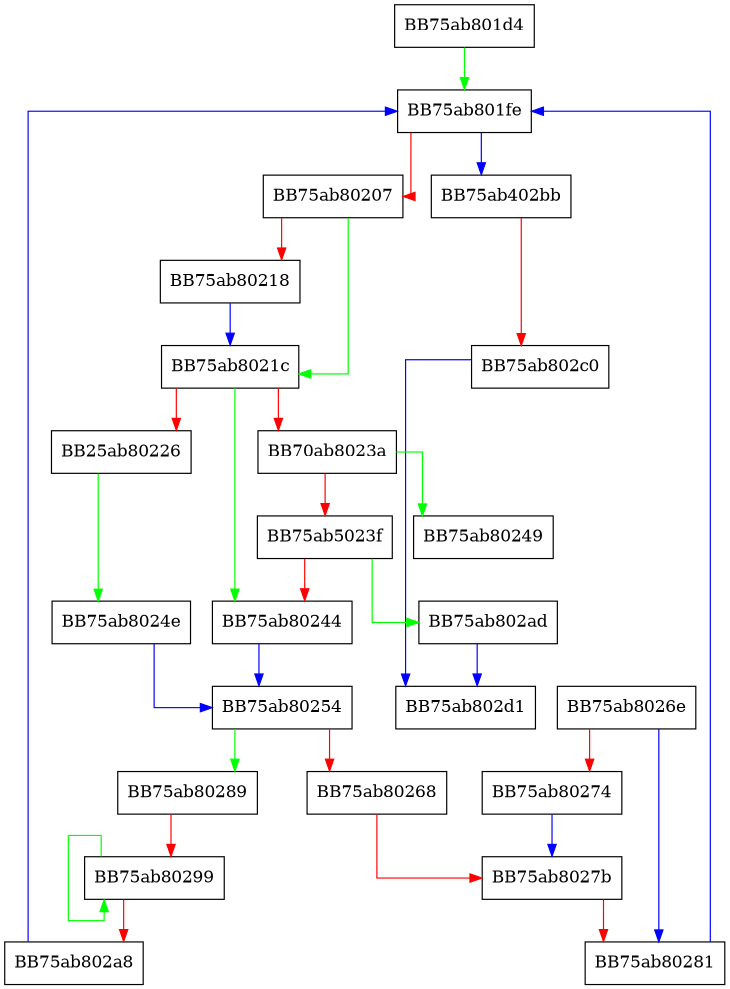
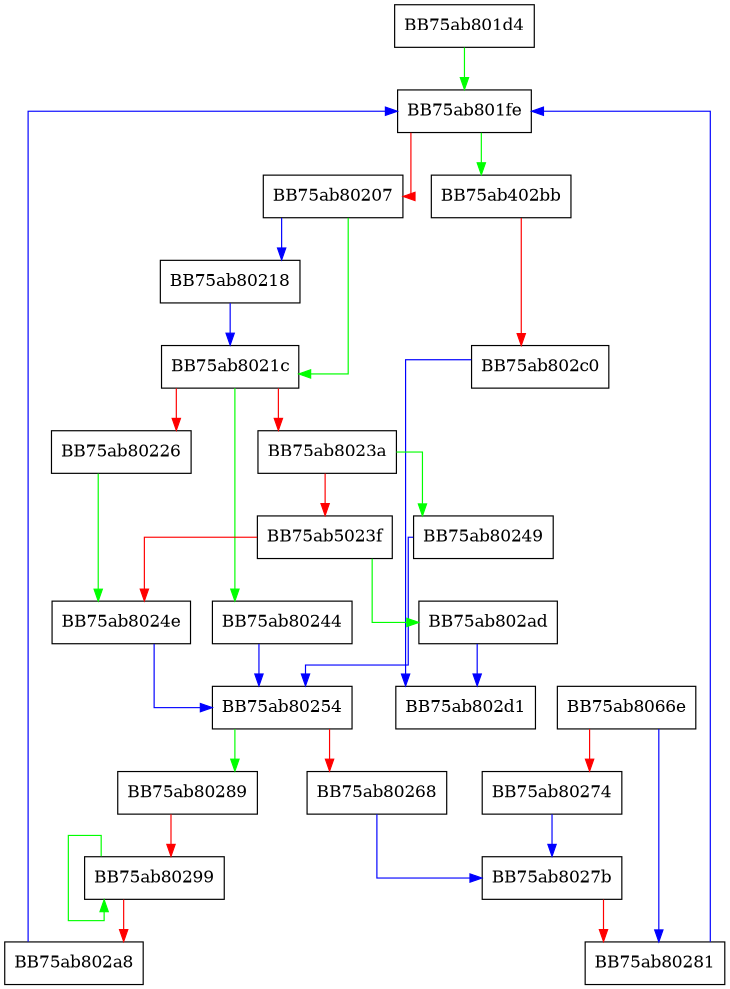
(481, 148) -> (481, 148)
(282, 233) -> (282, 233)
(121, 452) -> (121, 452)
(327, 452) -> (327, 452)
(305, 574) -> (175, 537)
none -> (394, 665)
(627, 708) -> (627, 708)
(392, 878) -> (392, 878)
